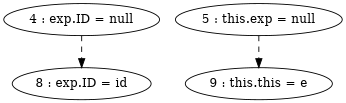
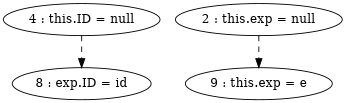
(82, 20) -> (82, 20)
(259, 20) -> (259, 20)
(259, 84) -> (259, 84)
